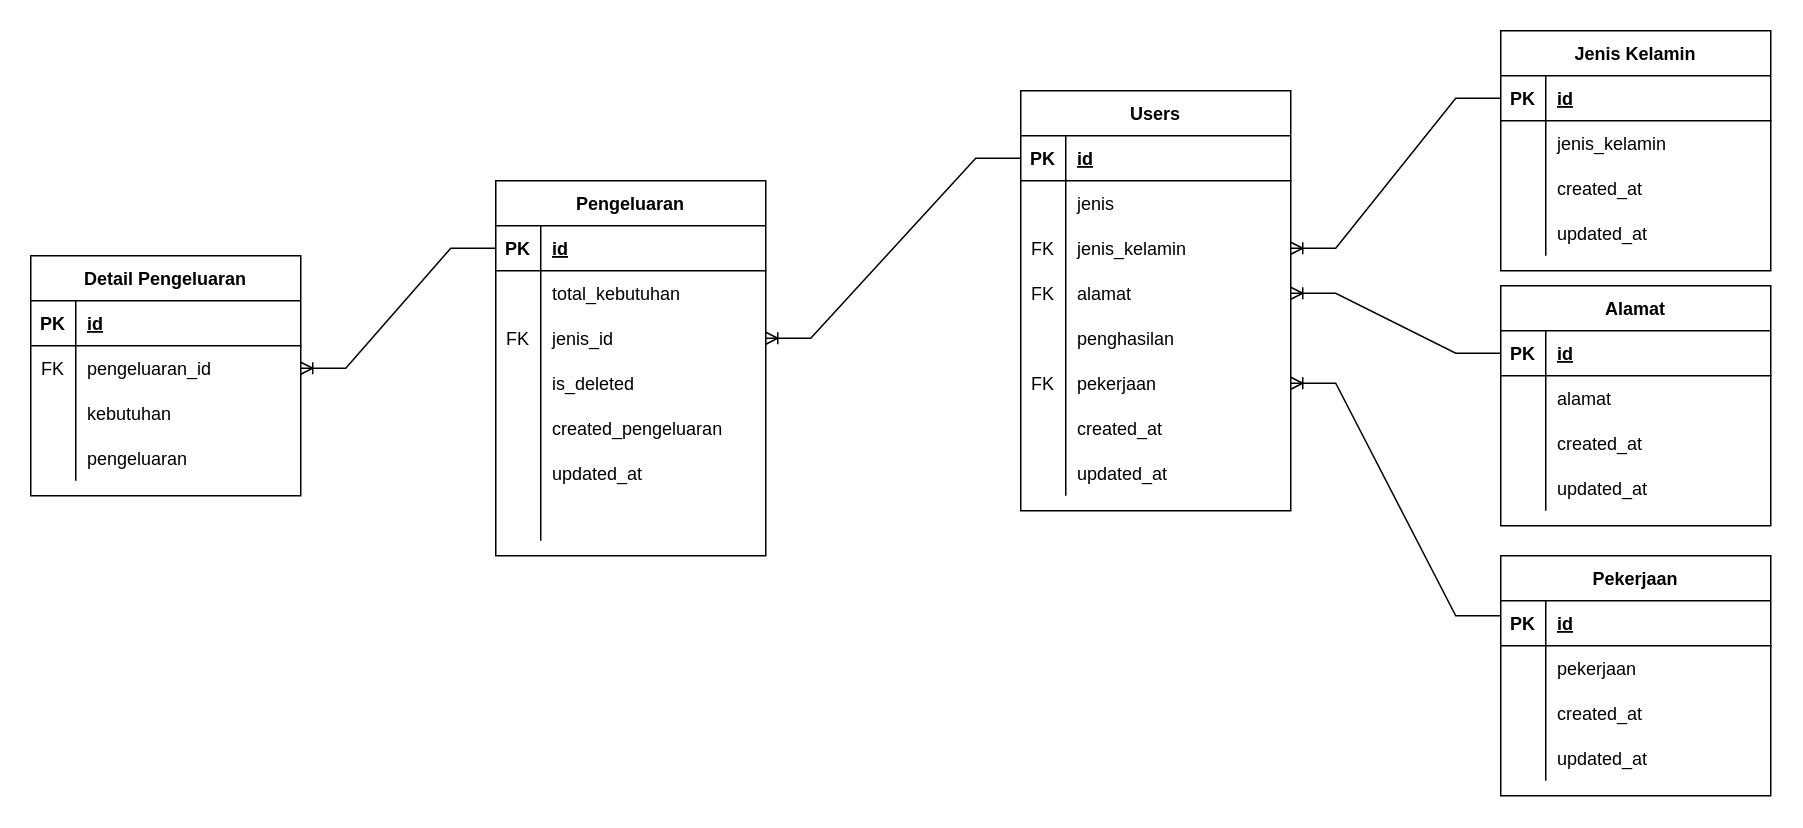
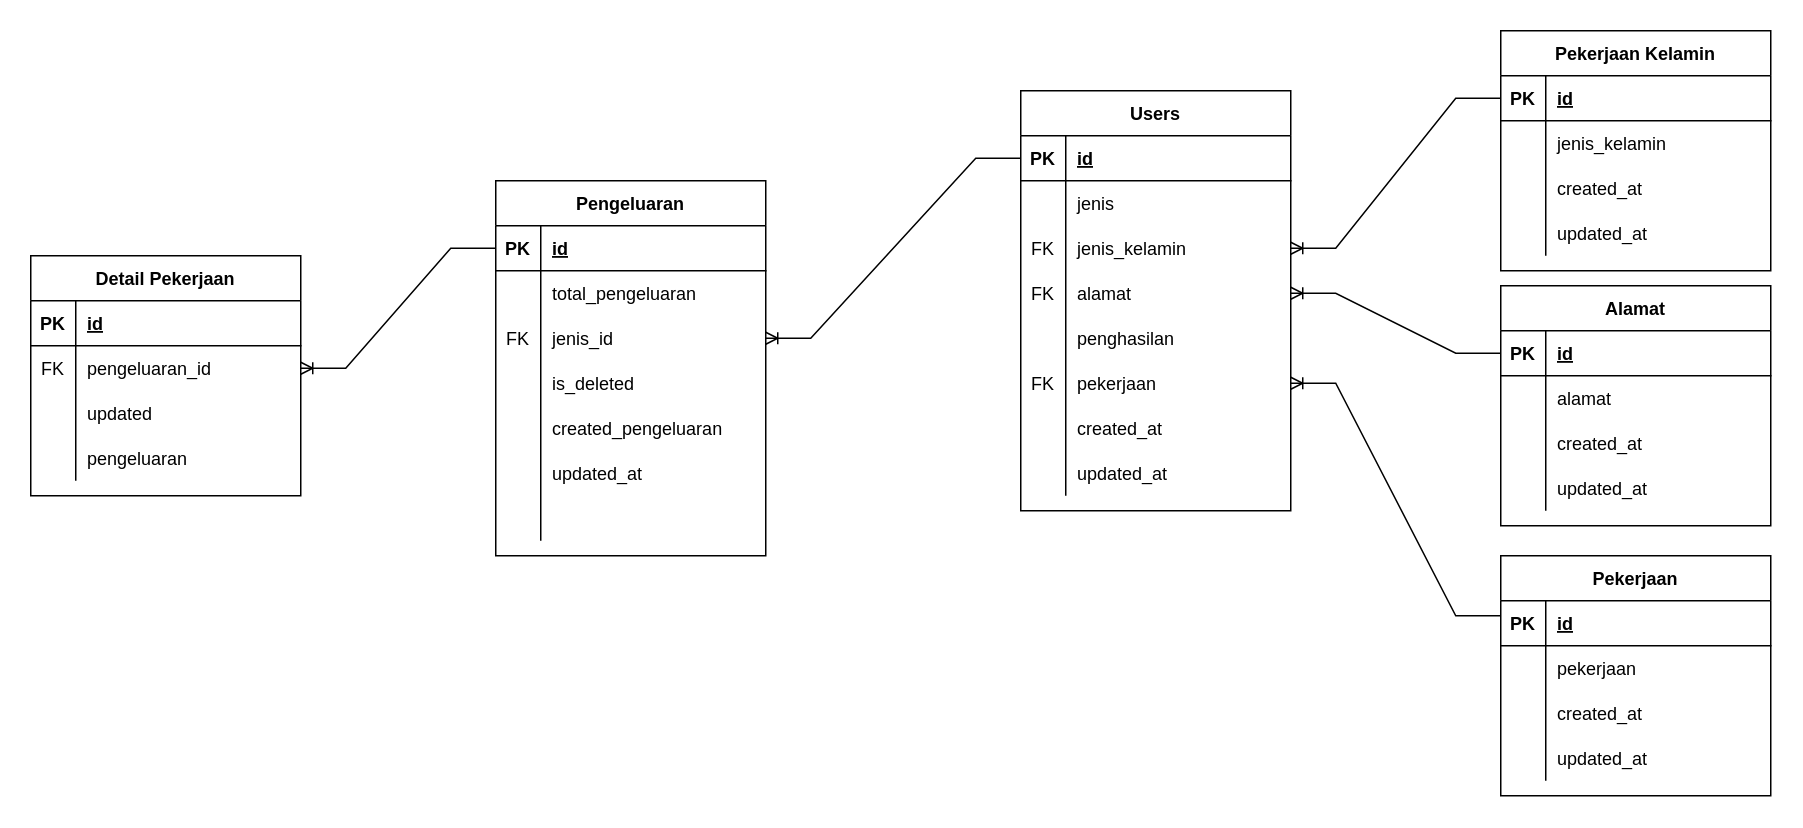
(1635, 54) -> (1635, 54)
(165, 279) -> (165, 279)
(625, 294) -> (633, 294)
(132, 414) -> (122, 414)
